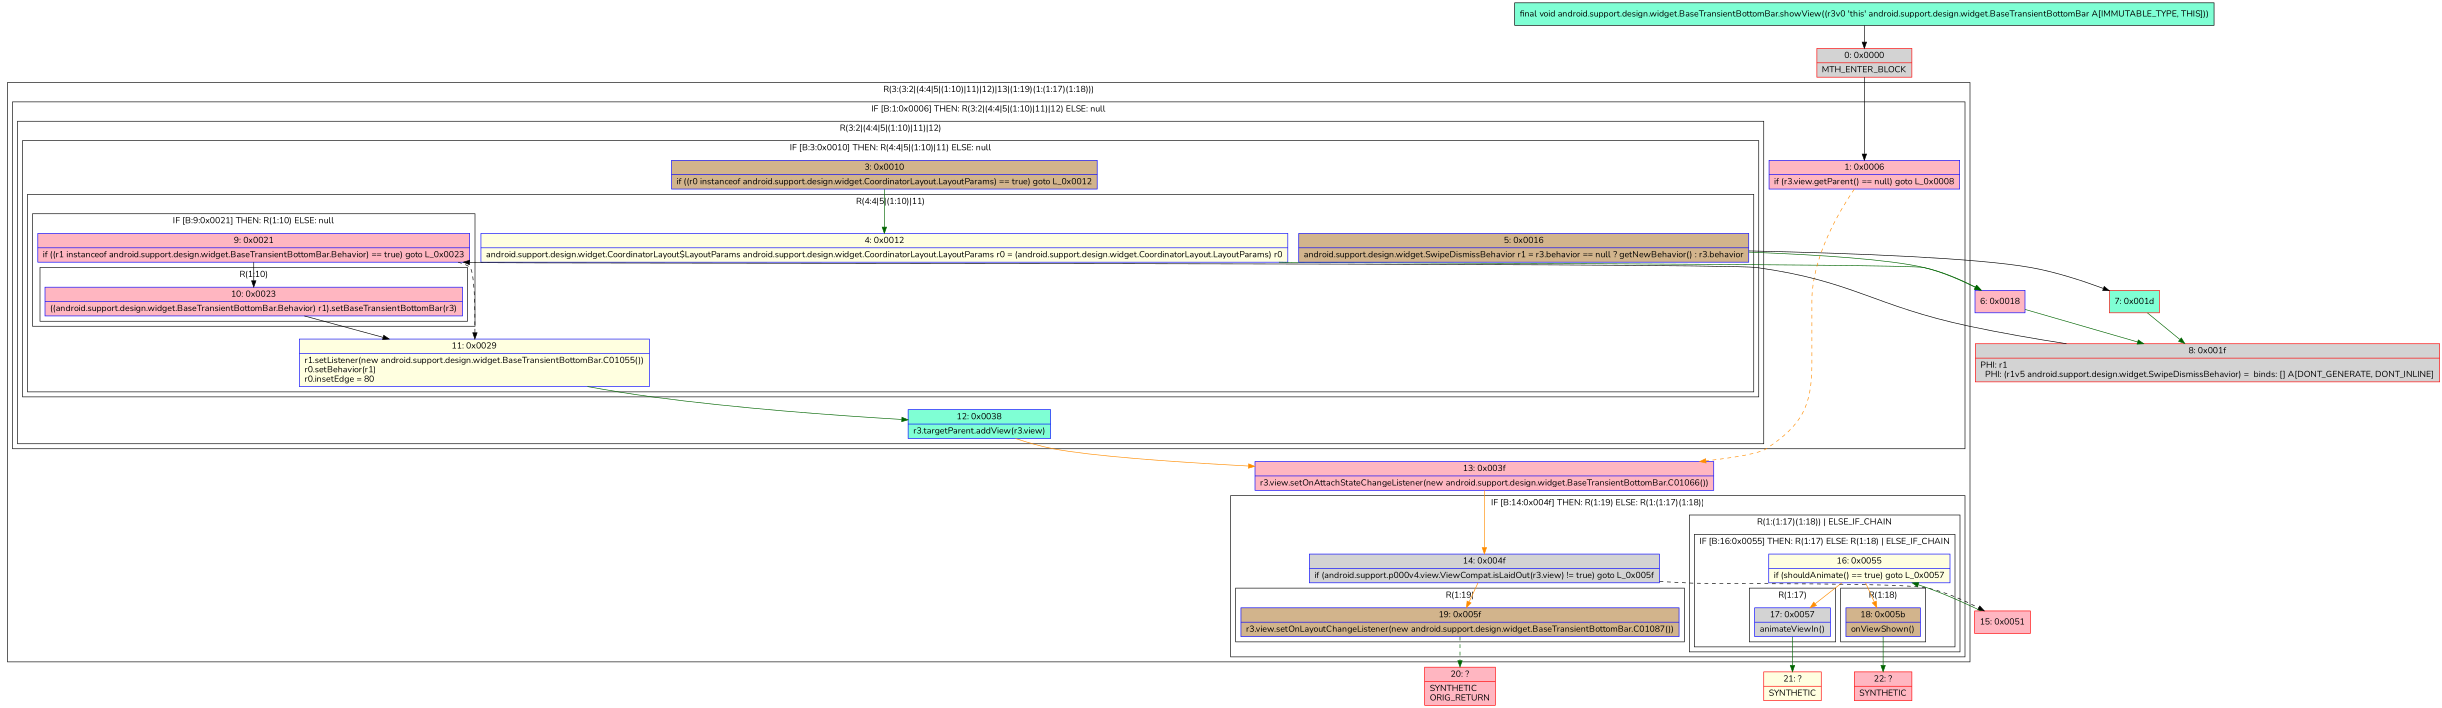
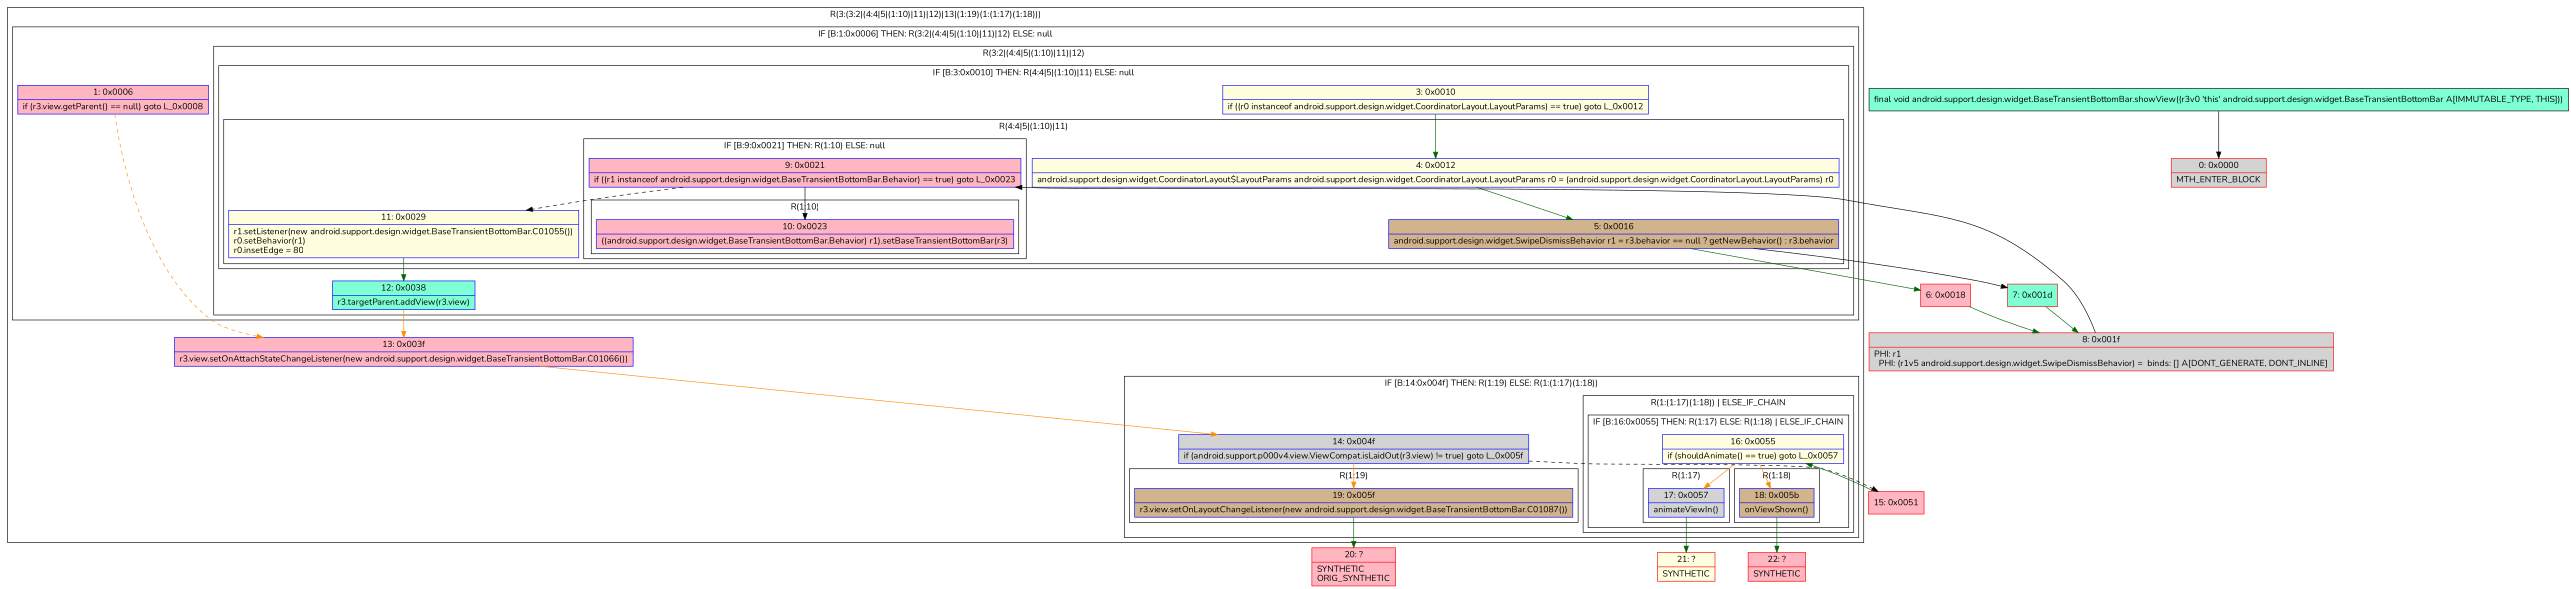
(1864, 116) -> none
(884, 175) -> (1436, 100)
(1769, 265) -> (1522, 202)
(2000, 302) -> (1946, 295)
(358, 330) -> none
(1460, 649) -> (1354, 529)
(1460, 698) -> (1354, 578)
